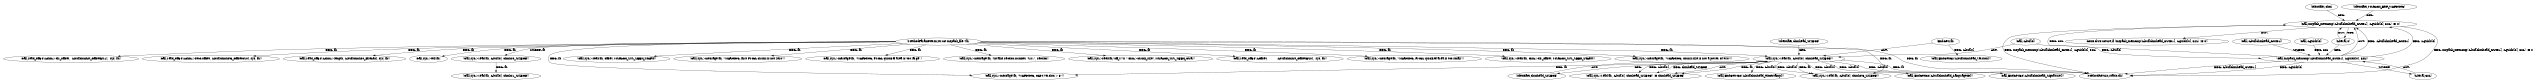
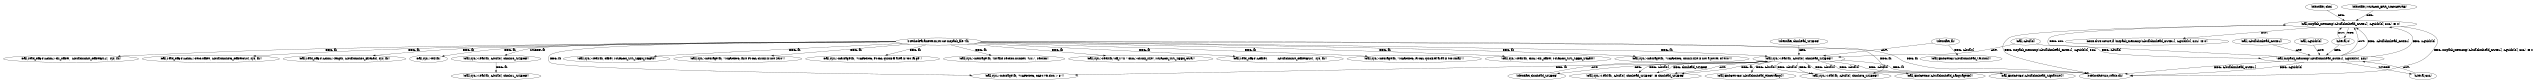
(2379, 7) -> (2379, 7)
(1946, 42) -> (1946, 42)
(2300, 50) -> (2300, 50)
(2321, 50) -> (2321, 50)
